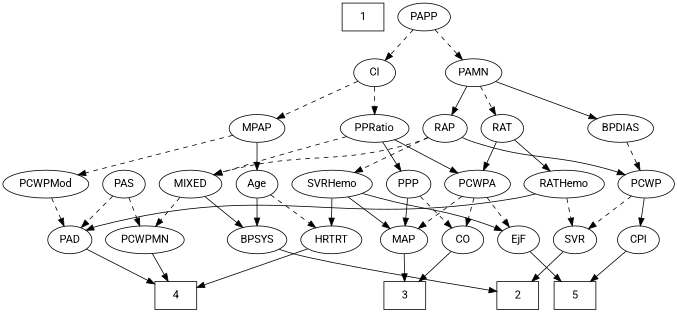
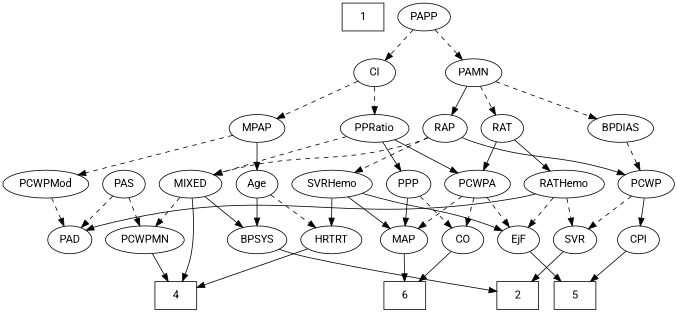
(542, 99) -> (542, 99)
none -> (543, 210)
(117, 265) -> (193, 237)
(405, 296) -> (405, 296)
